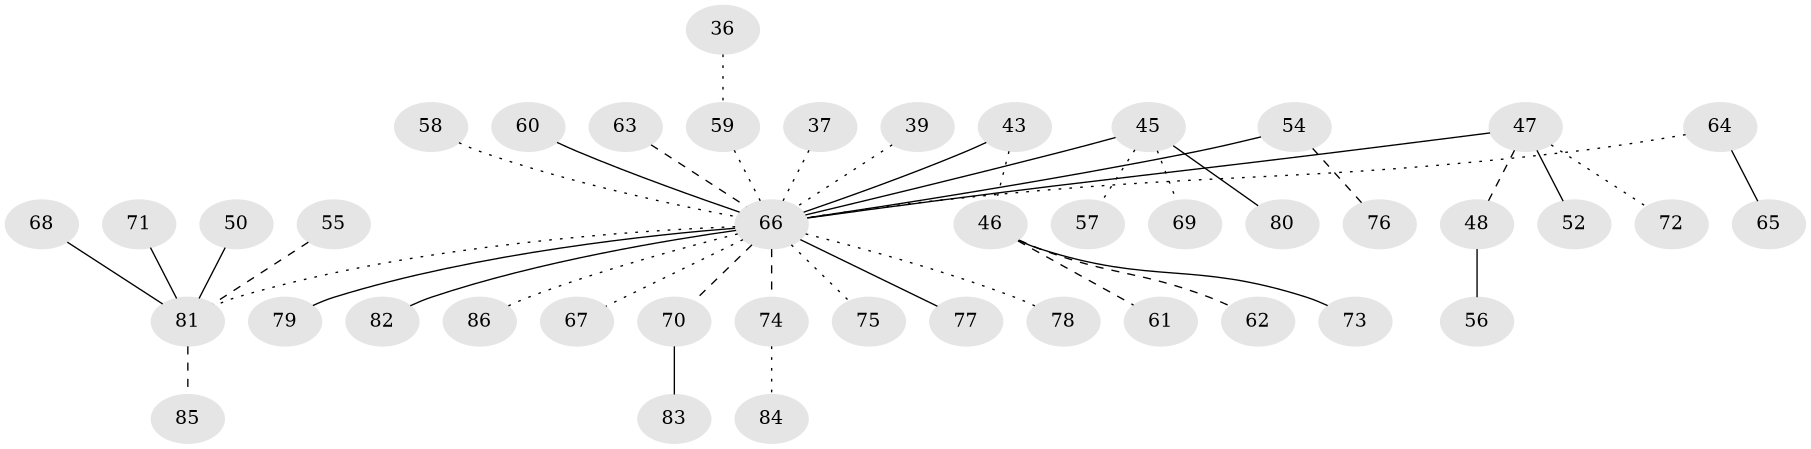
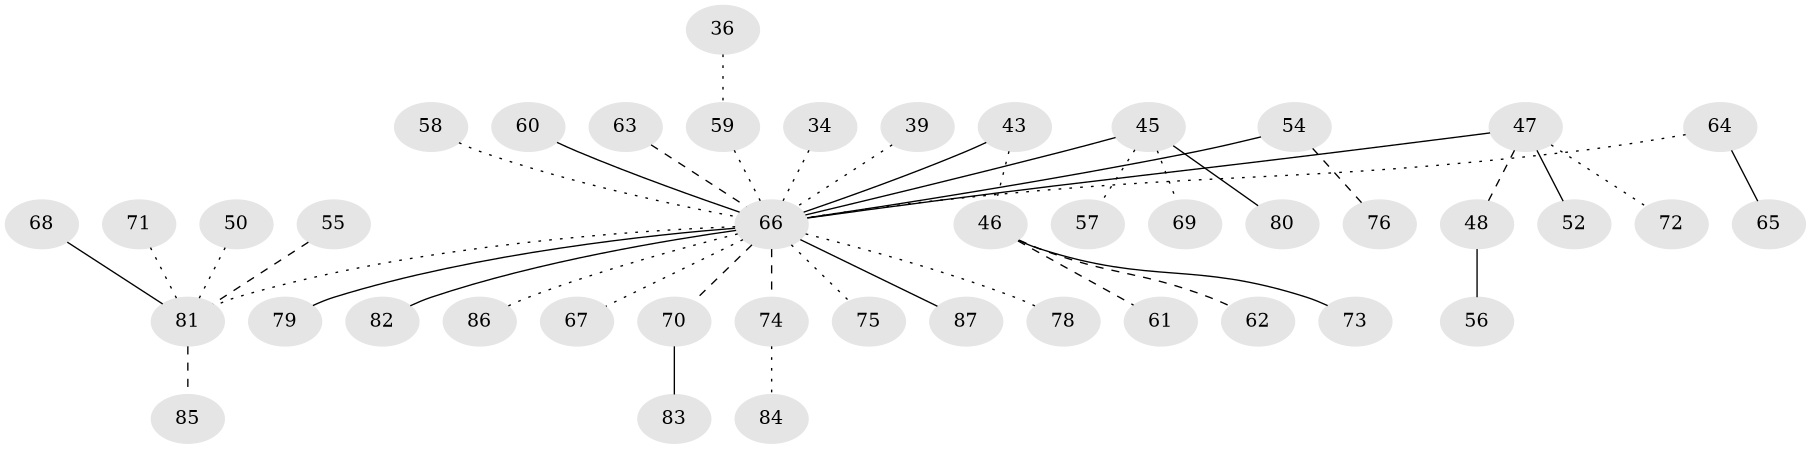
(820, 127) -> (820, 127)
(164, 273) -> (164, 273)
(212, 273) -> (212, 273)
(966, 322) -> (966, 322)
